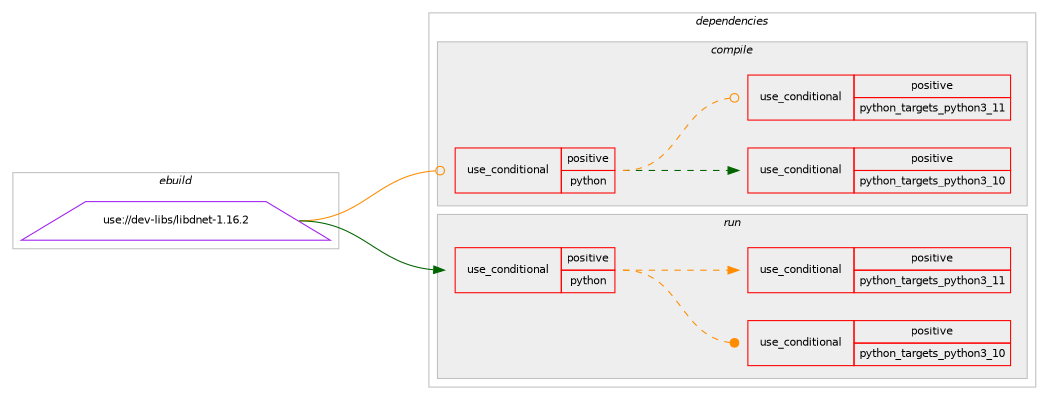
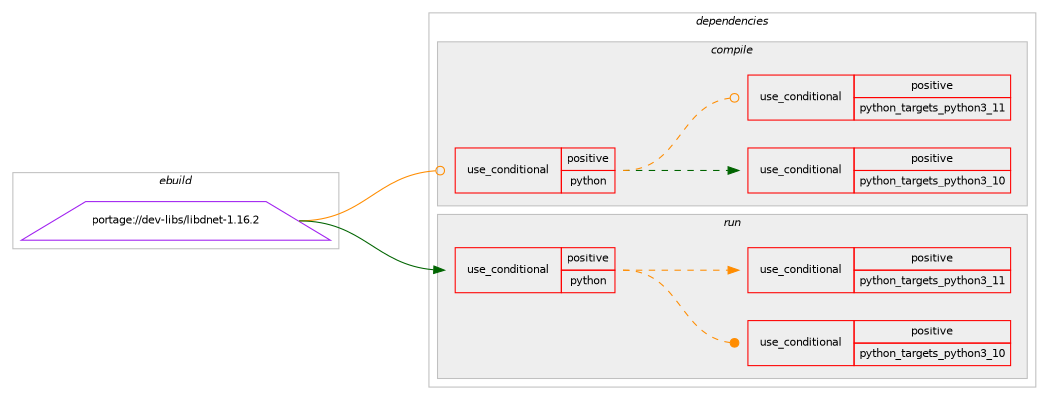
(176, 221) -> (176, 221)
